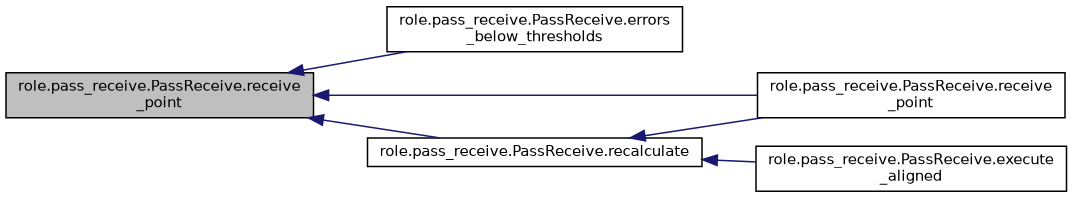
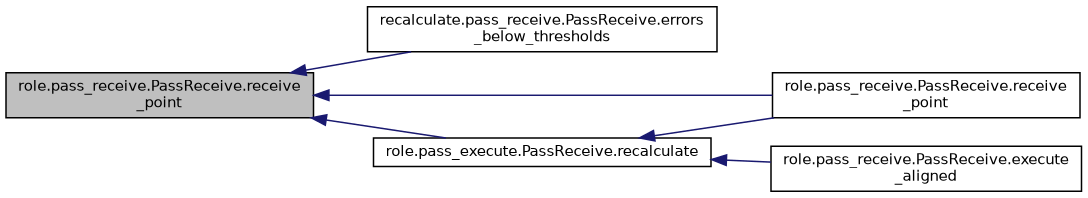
(535, 29) -> (542, 29)
(535, 152) -> (542, 152)
